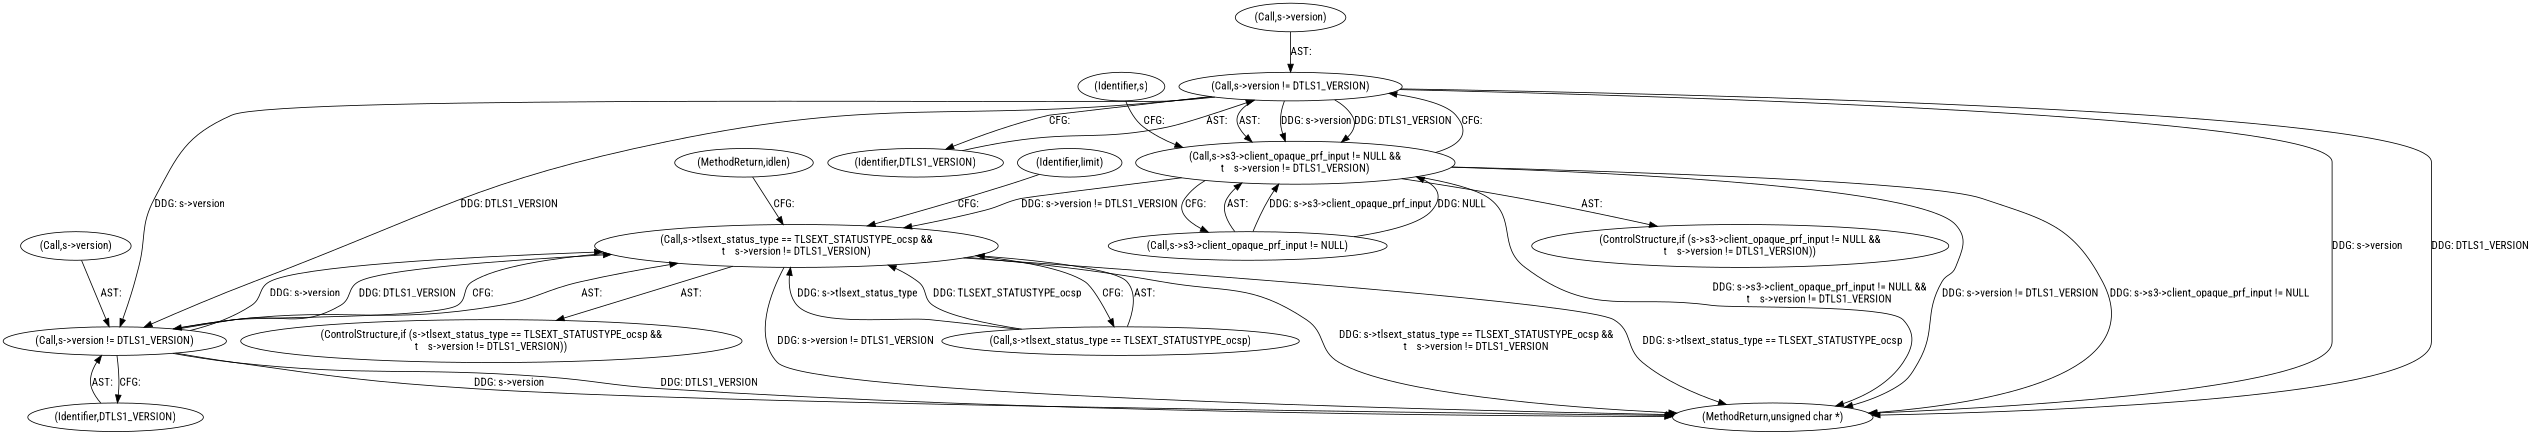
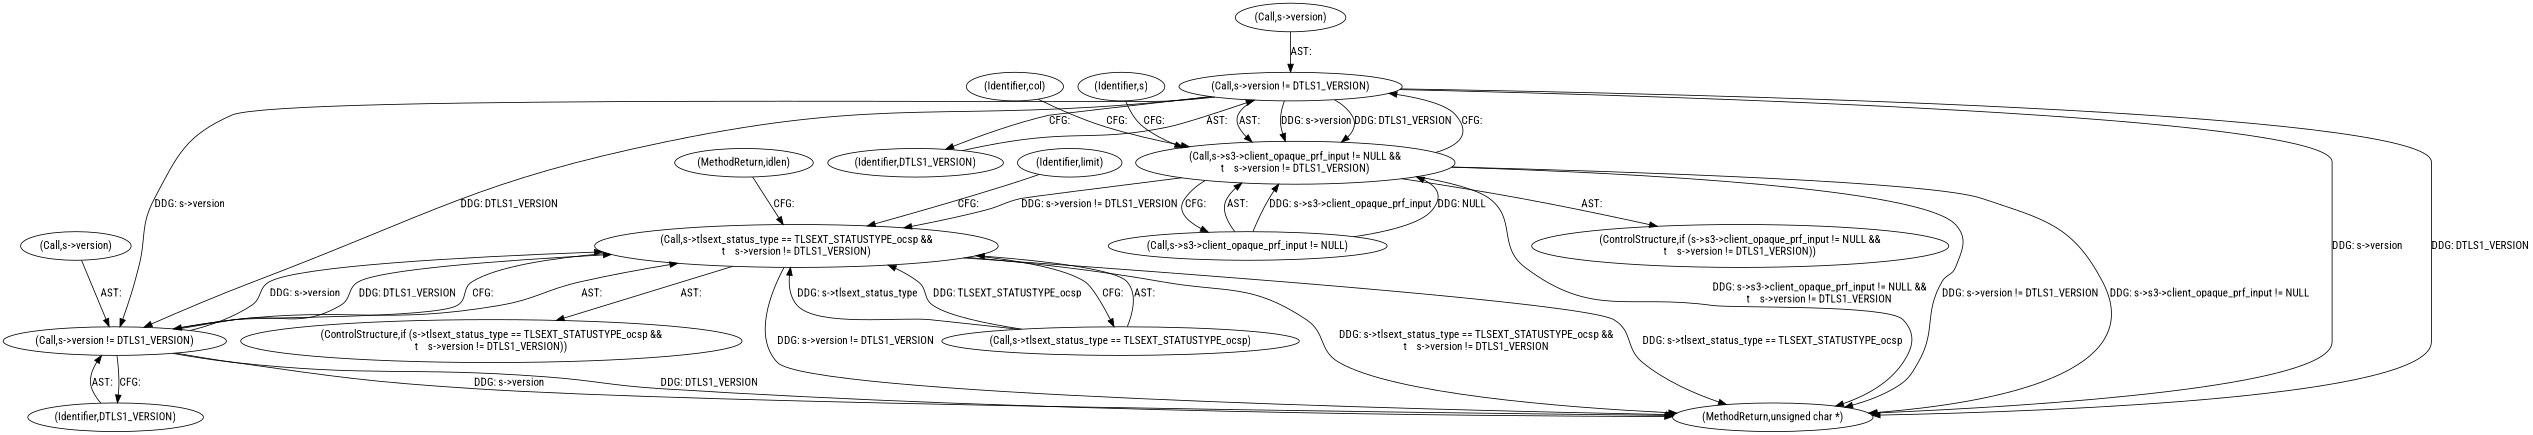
none -> (1015, 87)
